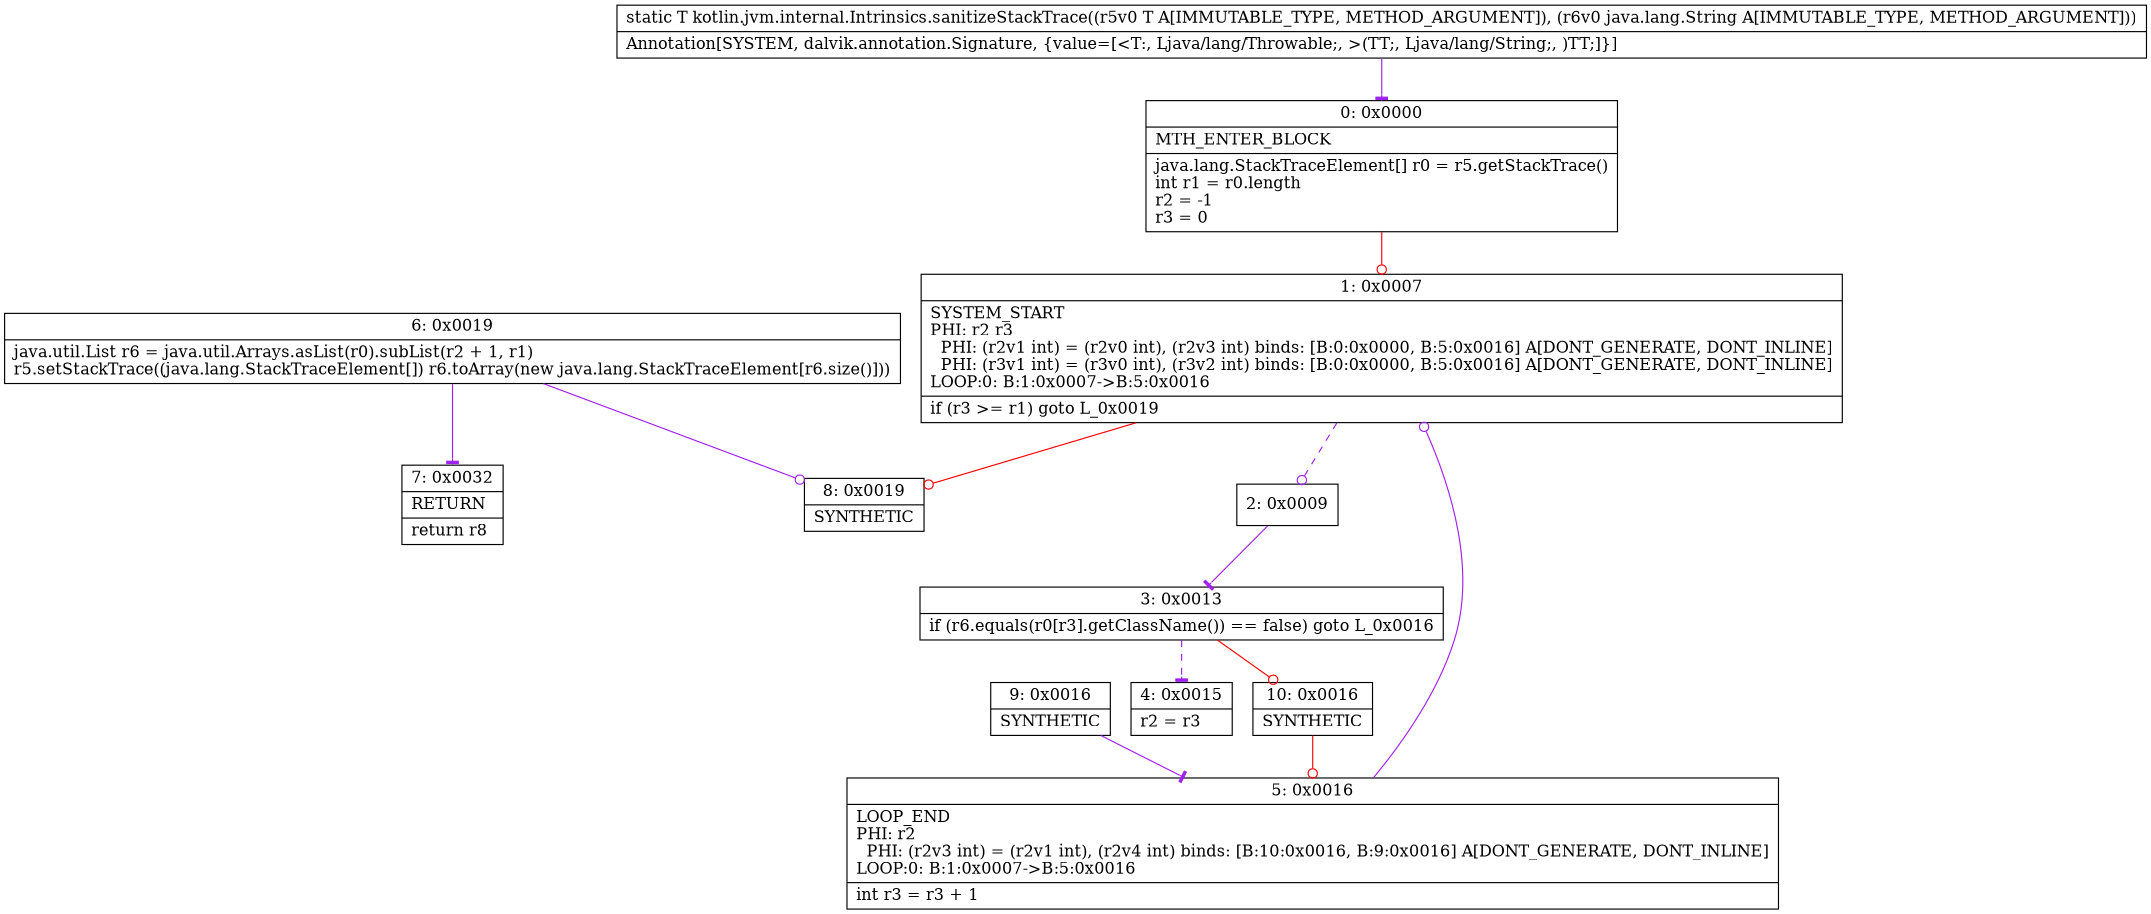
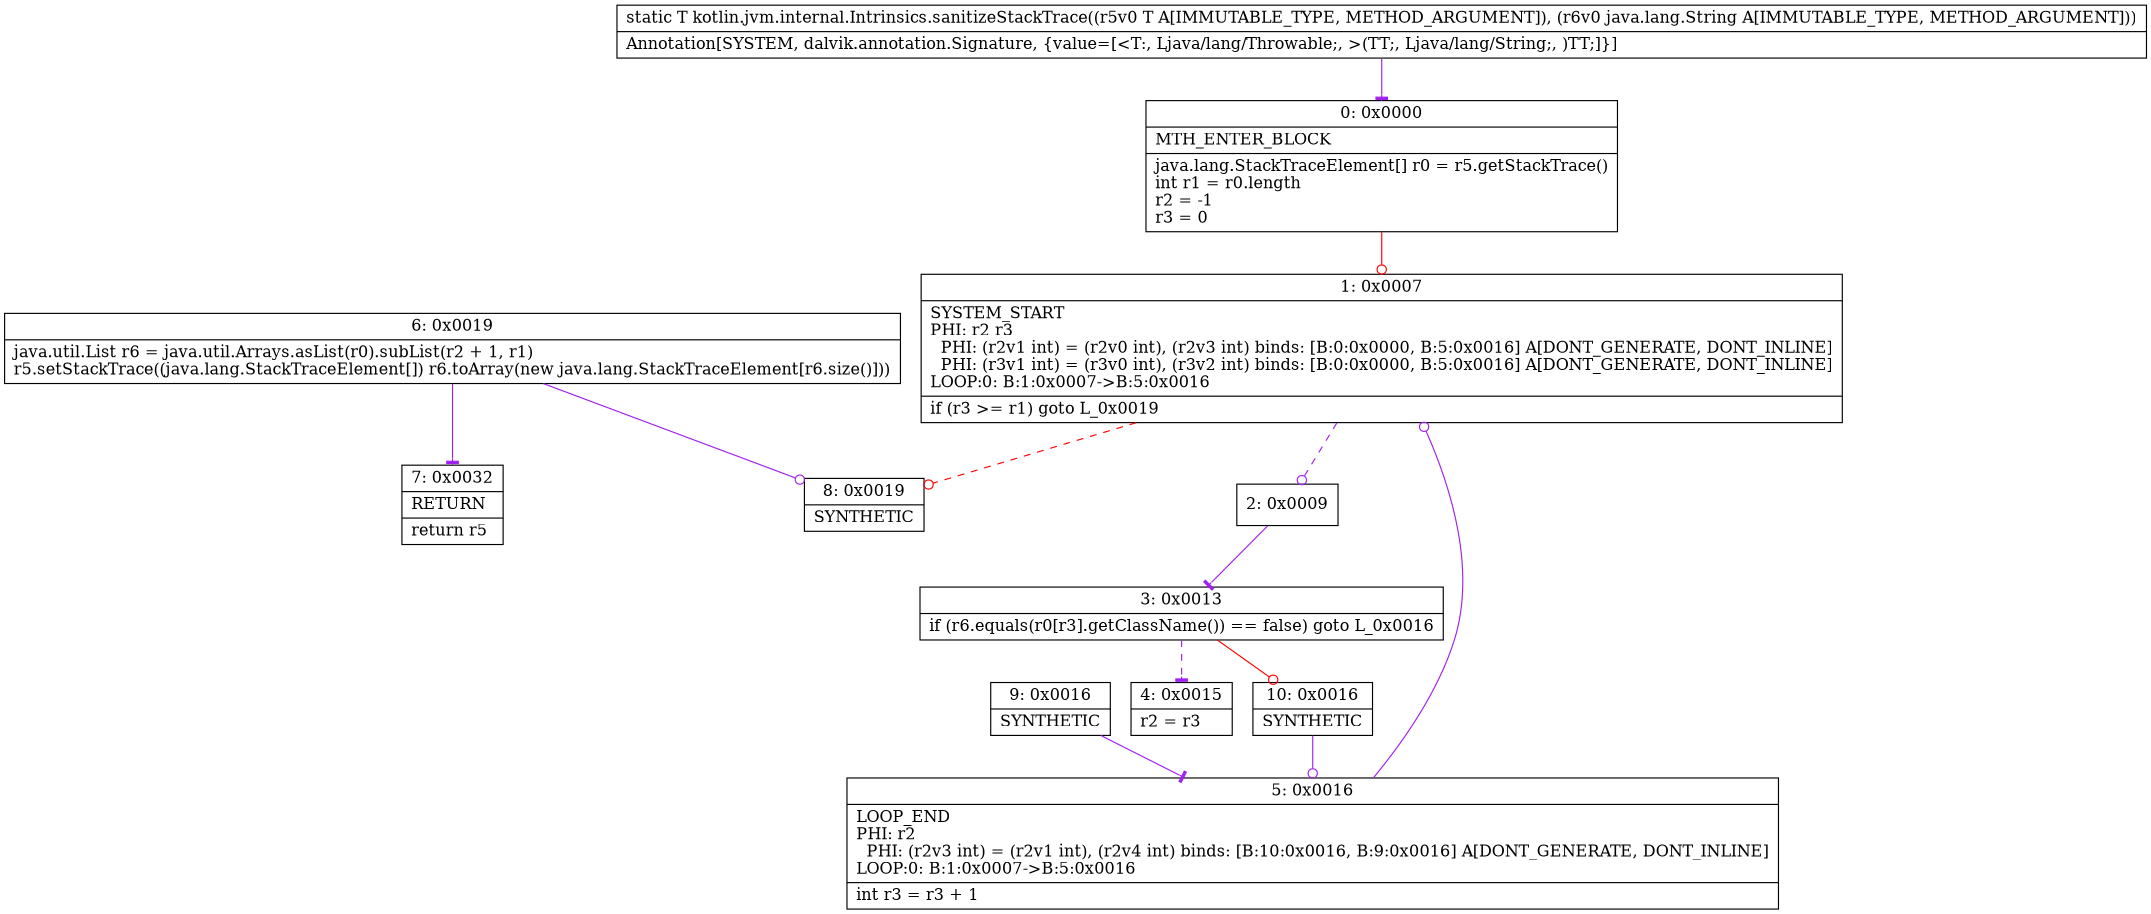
(1035, 453) -> (1035, 453)
(450, 531) -> (450, 531)
(1313, 752) -> (1313, 752)
